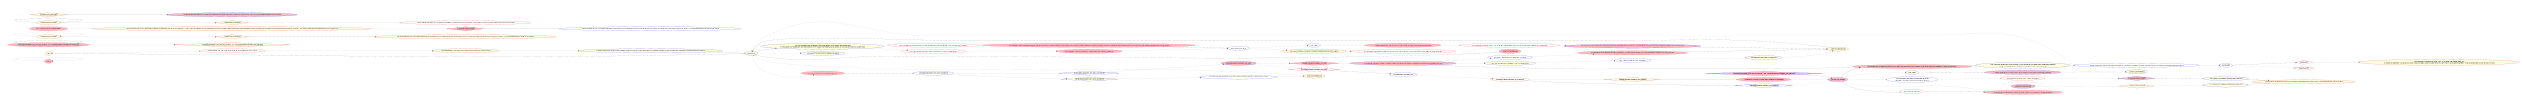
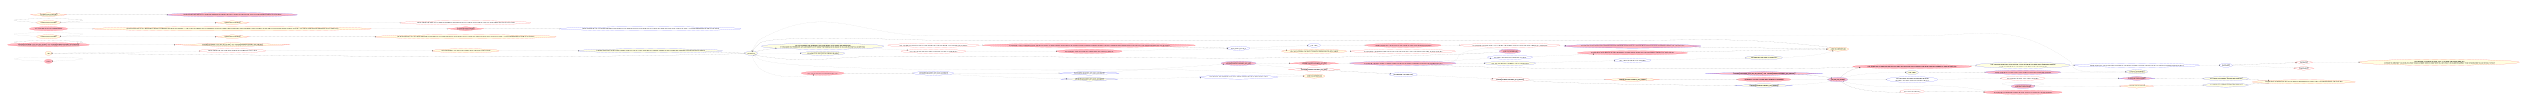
(48, 29) -> (48, 29)
